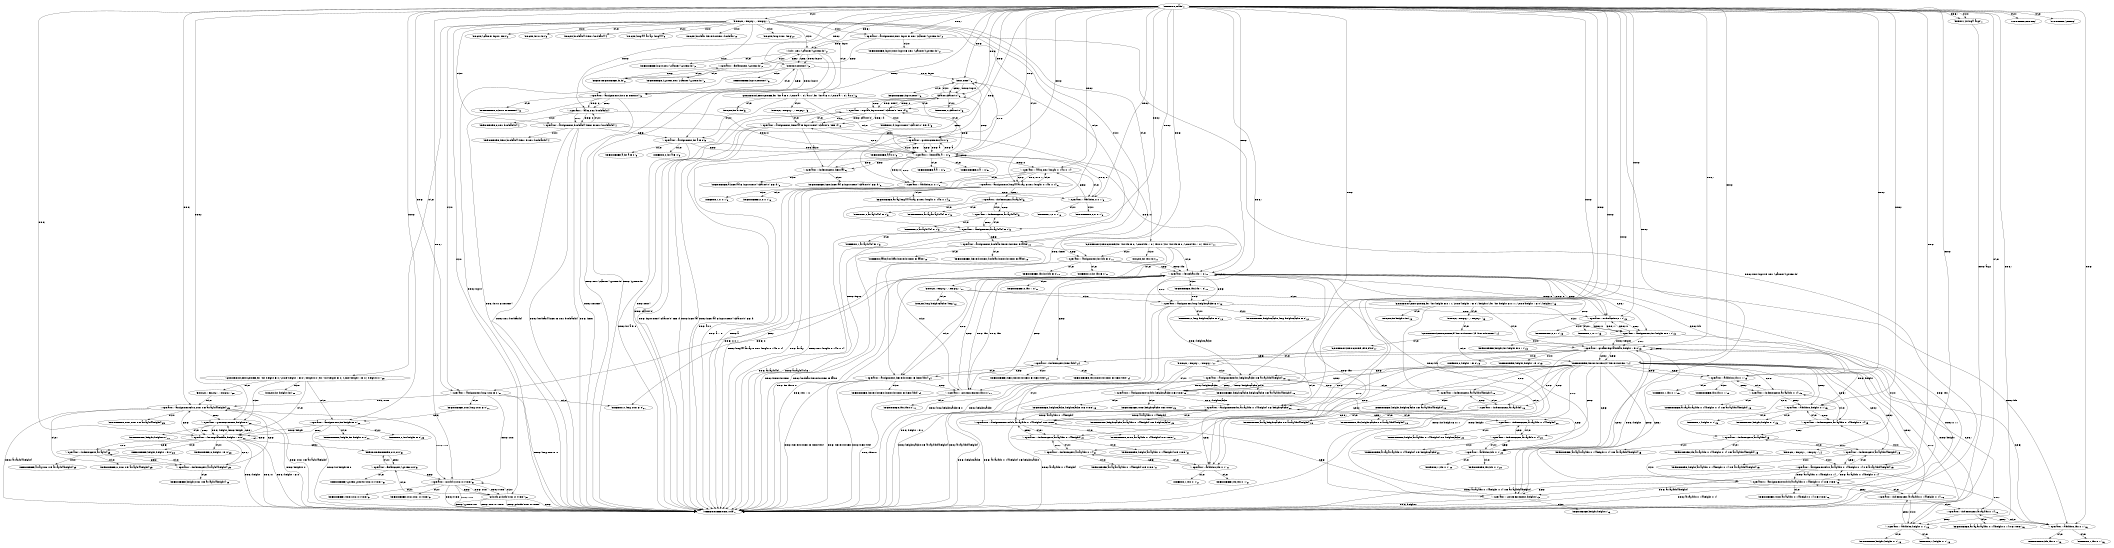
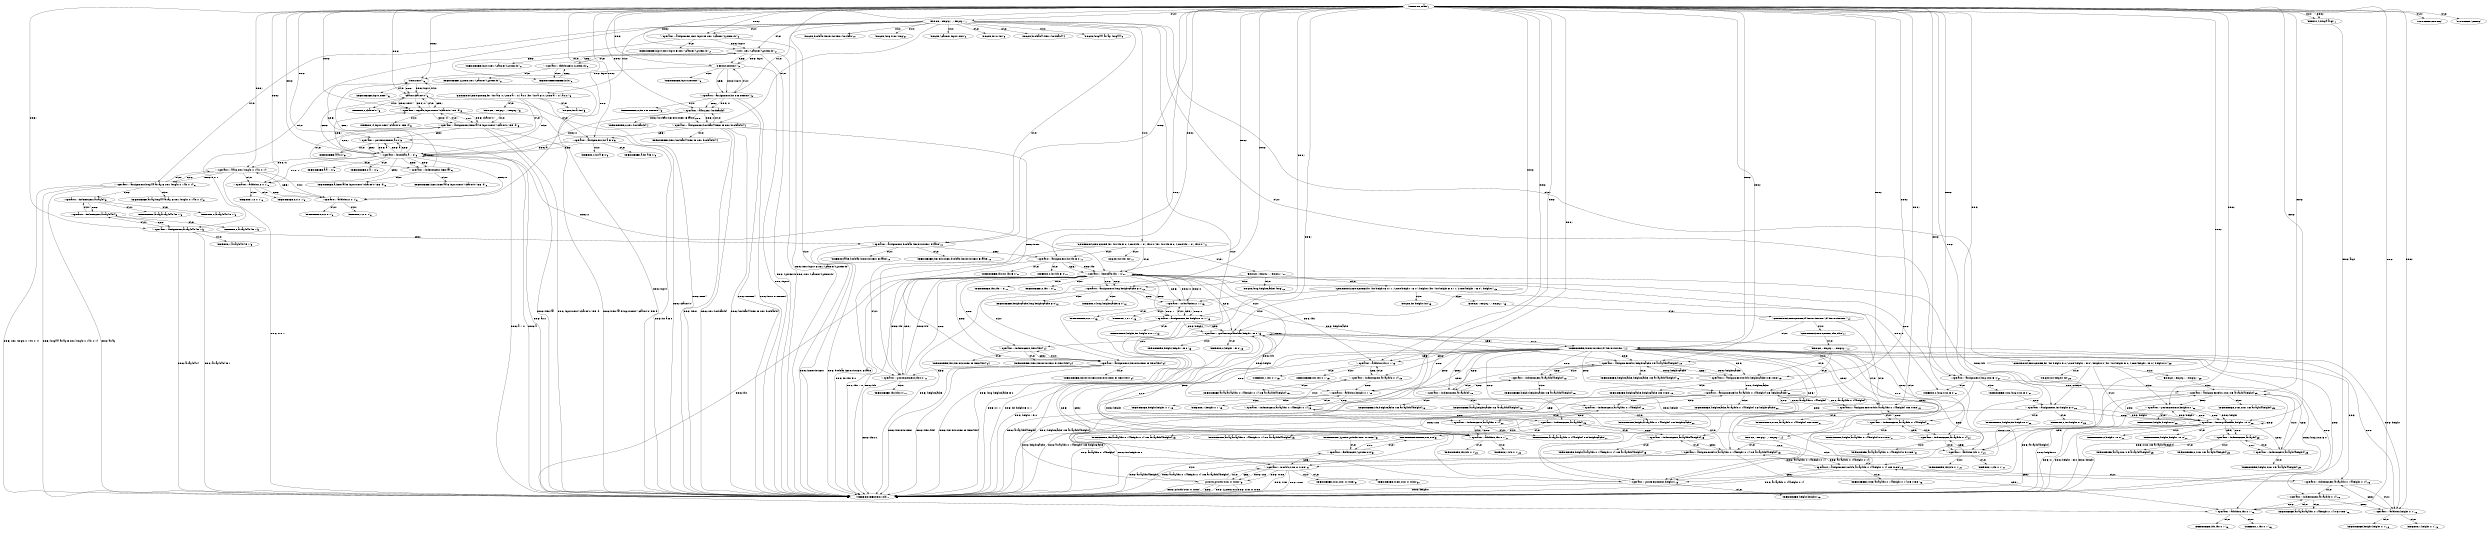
(552, 118) -> (672, 118)
(1192, 296) -> (1259, 121)
(1624, 326) -> (1181, 311)
(1148, 408) -> none
(377, 474) -> (1351, 444)
